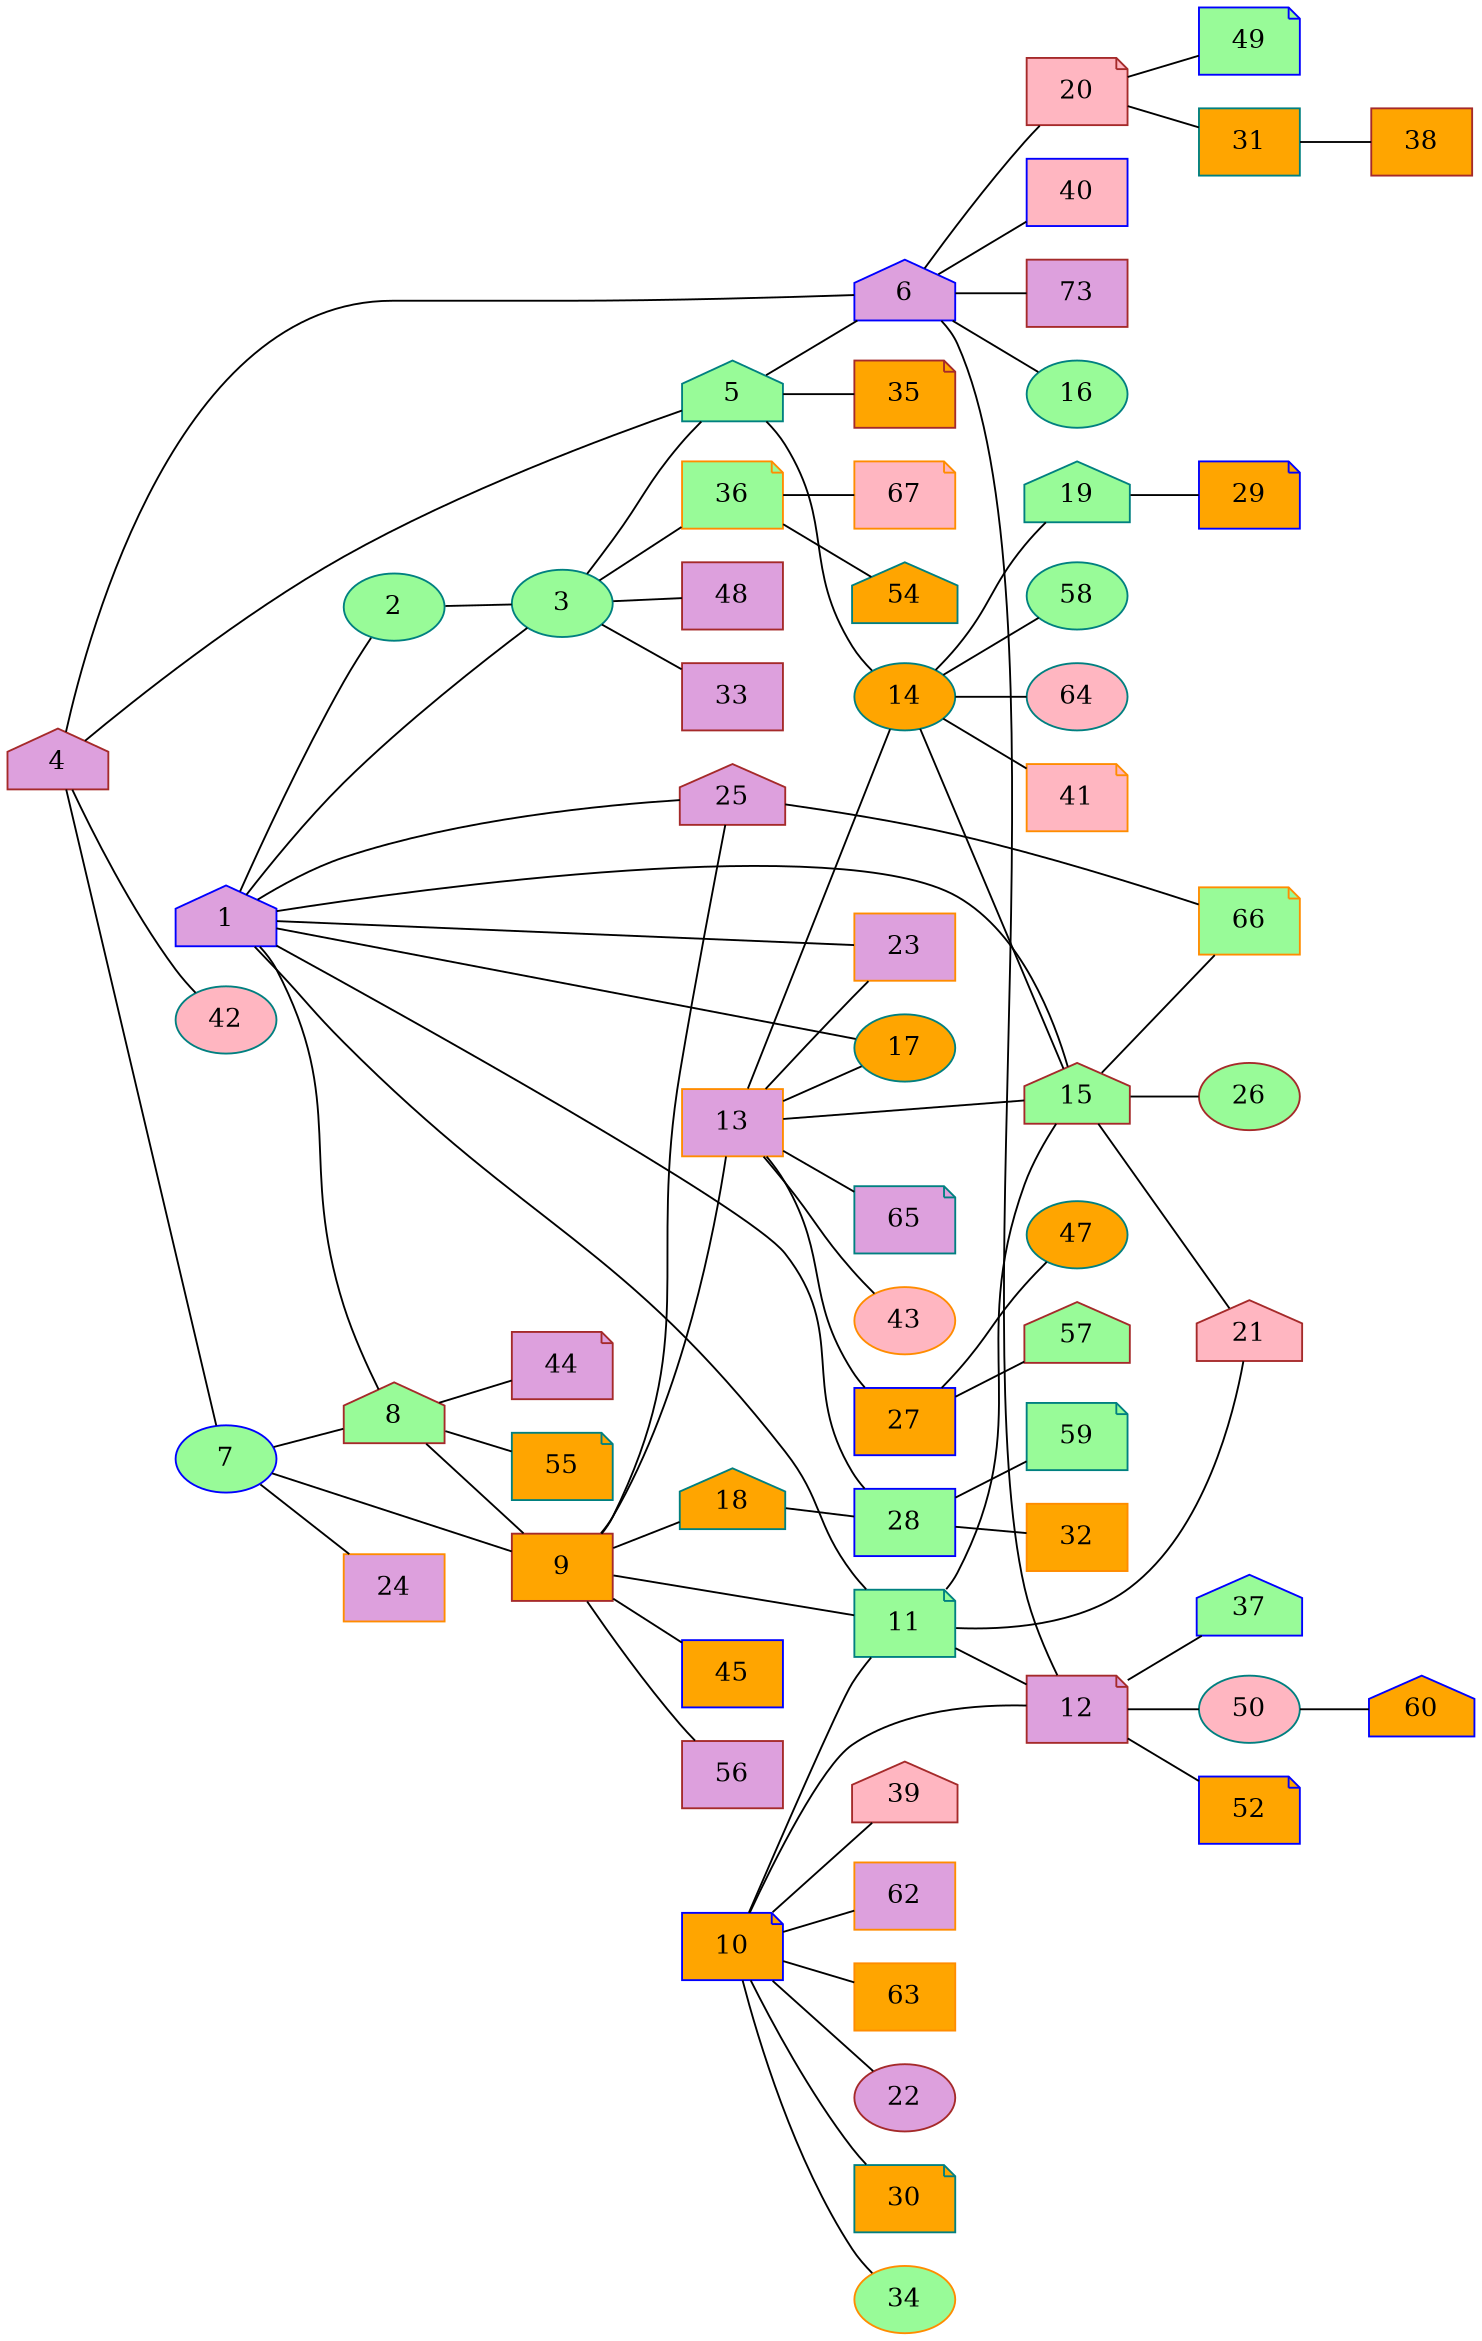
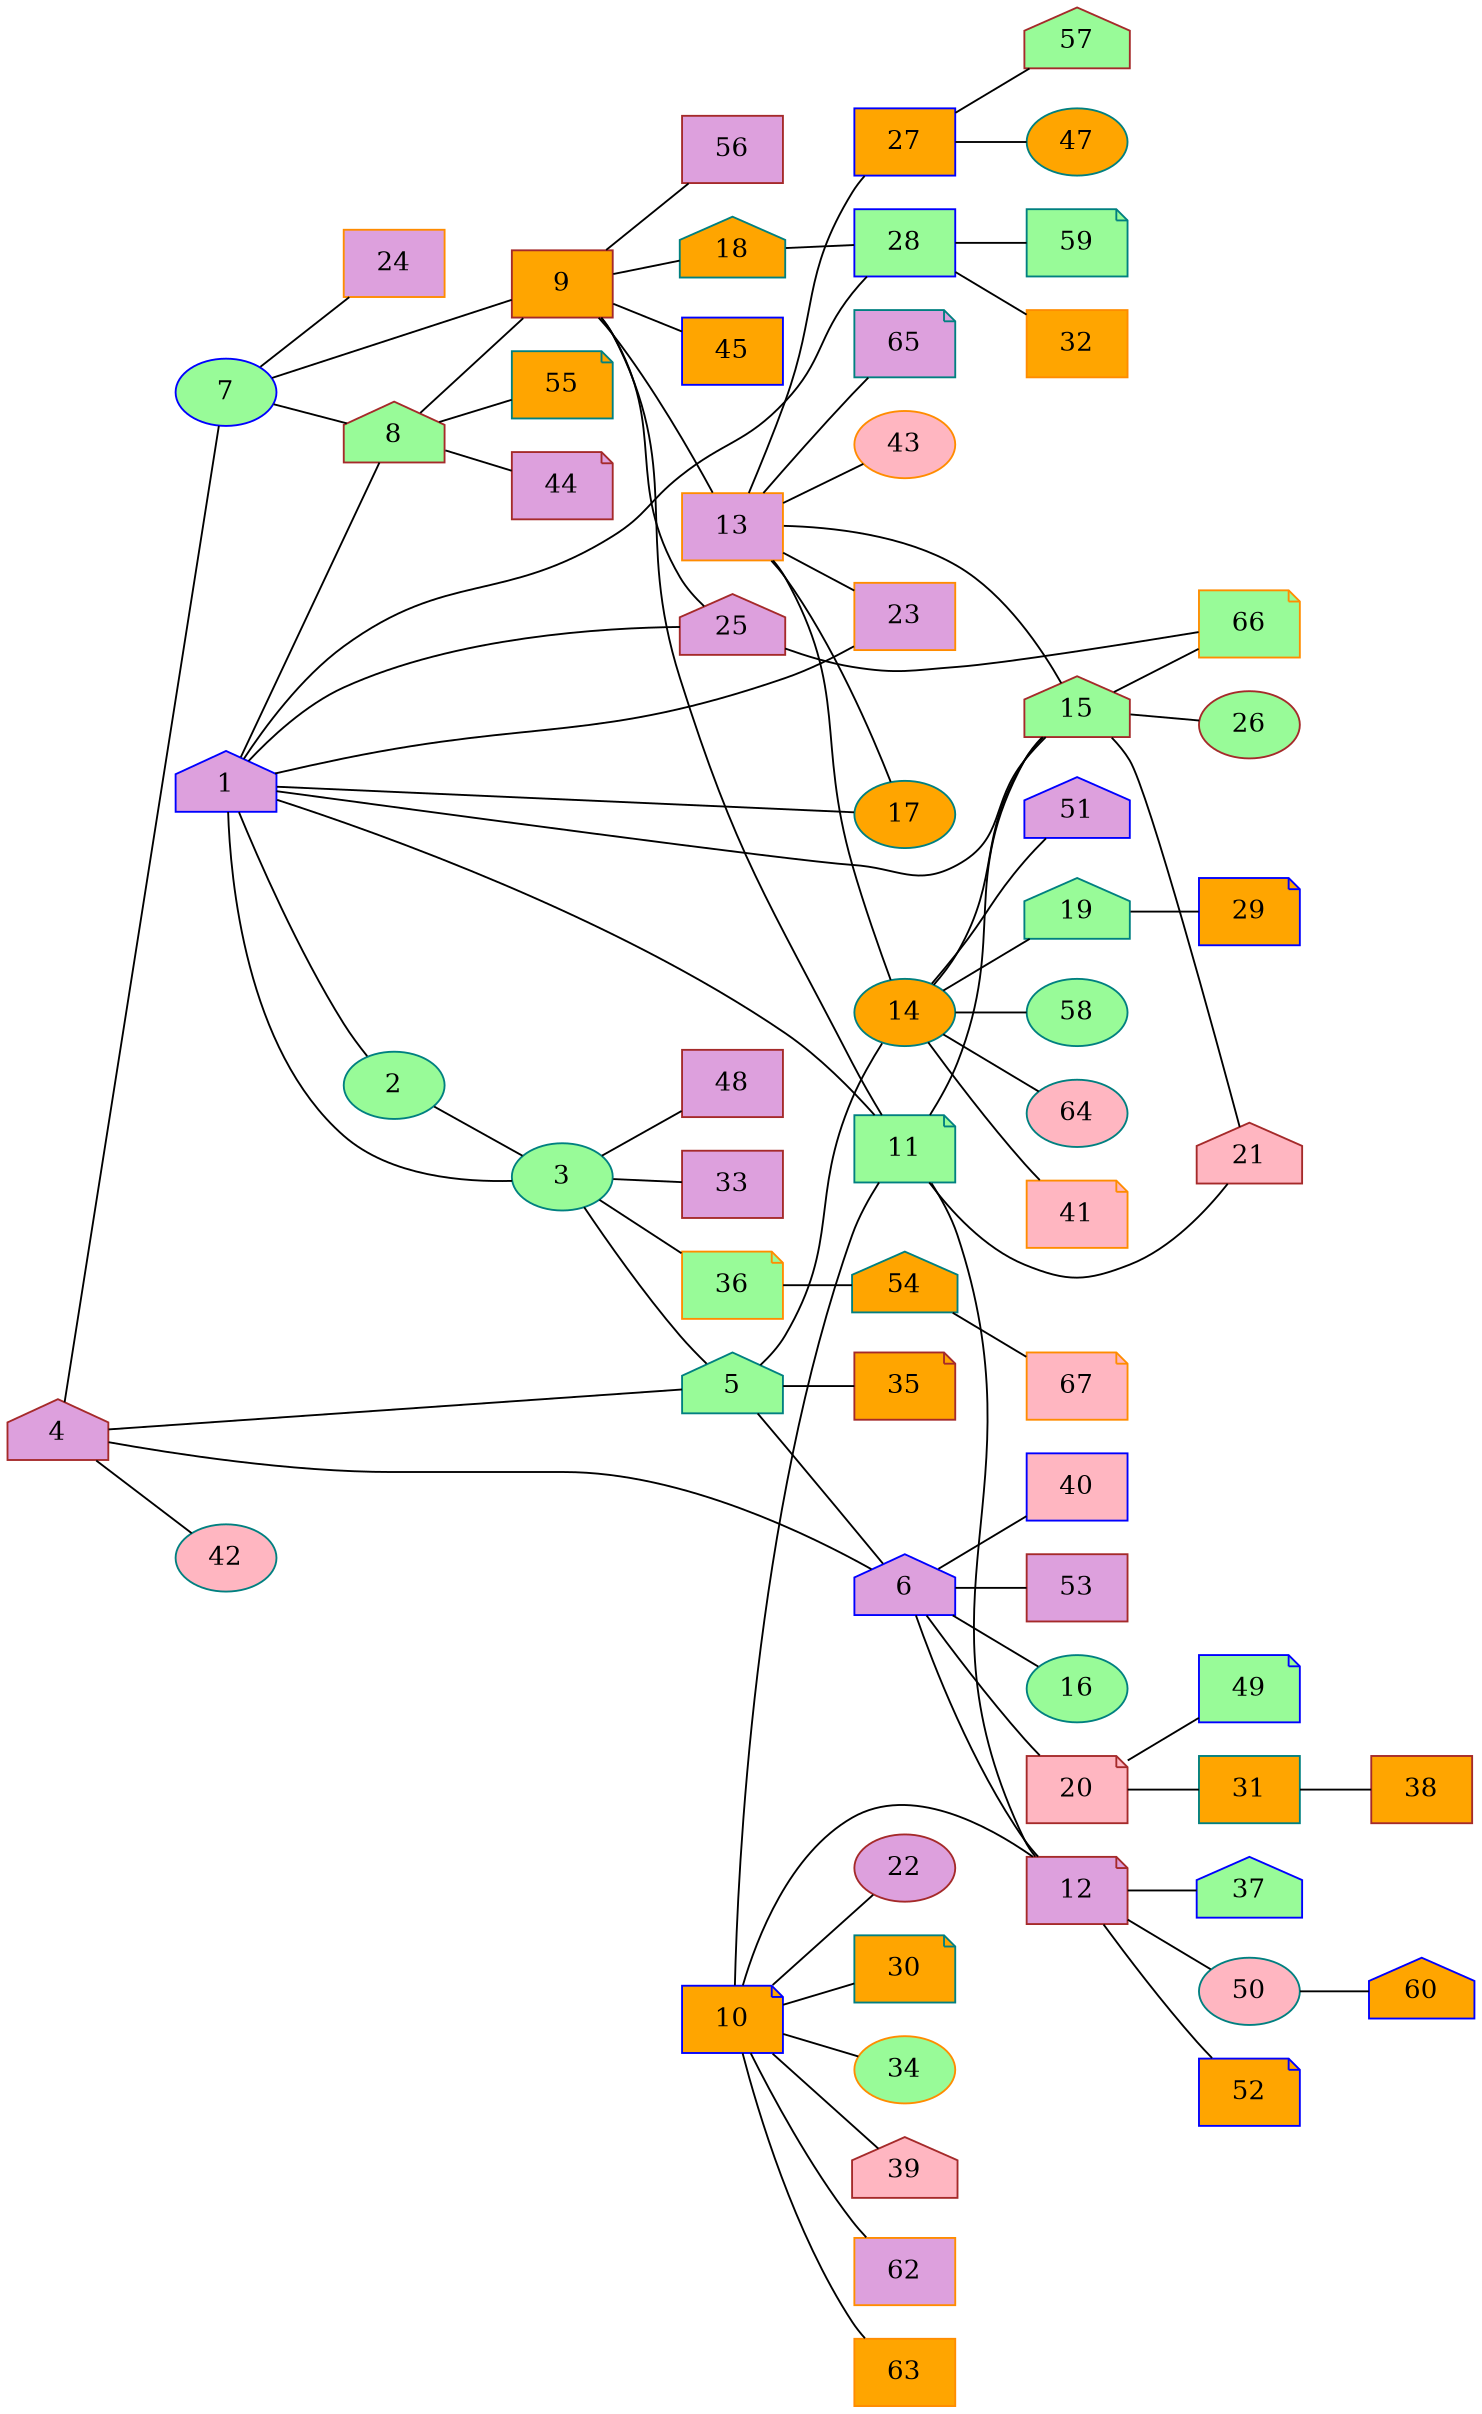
(1077, 293) -> (1077, 1588)
(820, 495) -> (993, 1337)
none -> (1077, 811)
